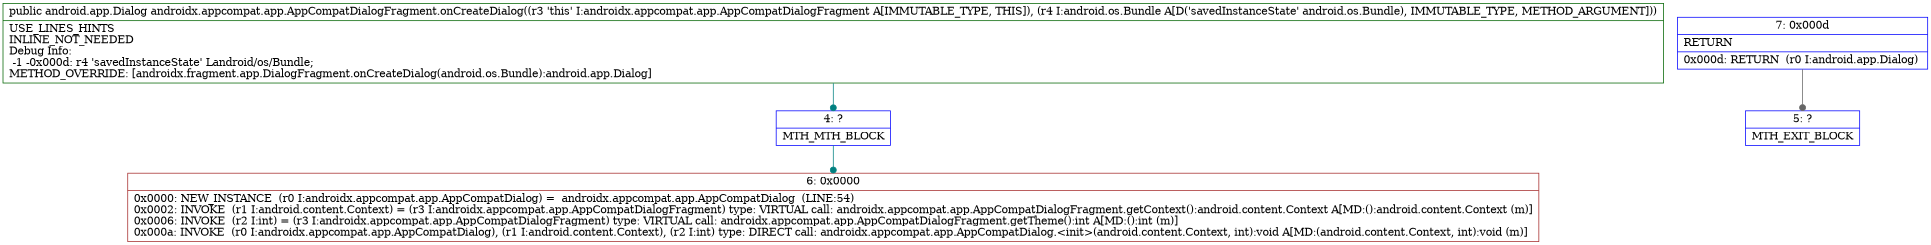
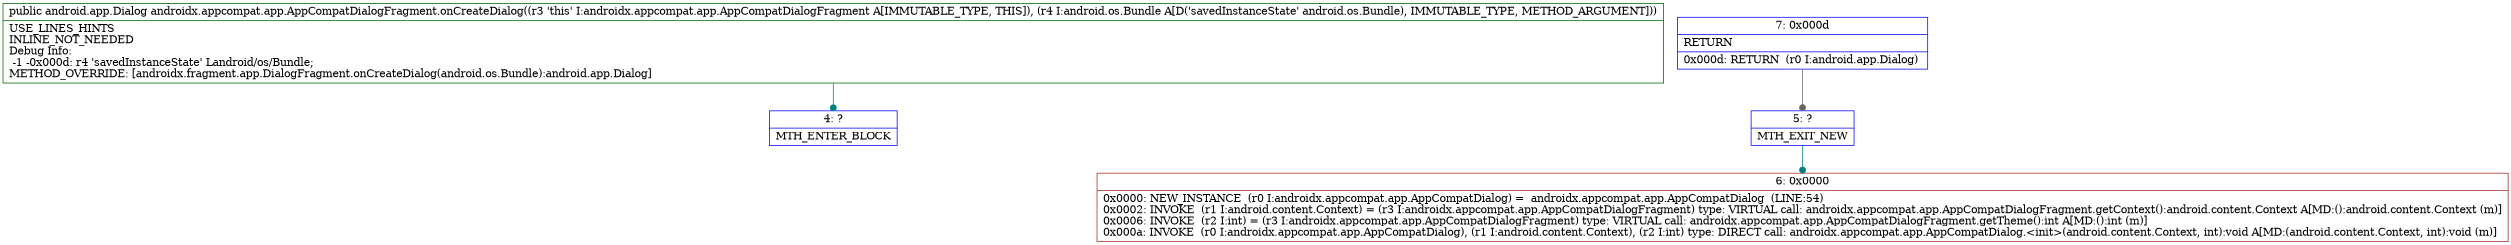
(833, 136) -> (833, 136)
(1803, 136) -> (1803, 136)
(833, 156) -> (1803, 156)
